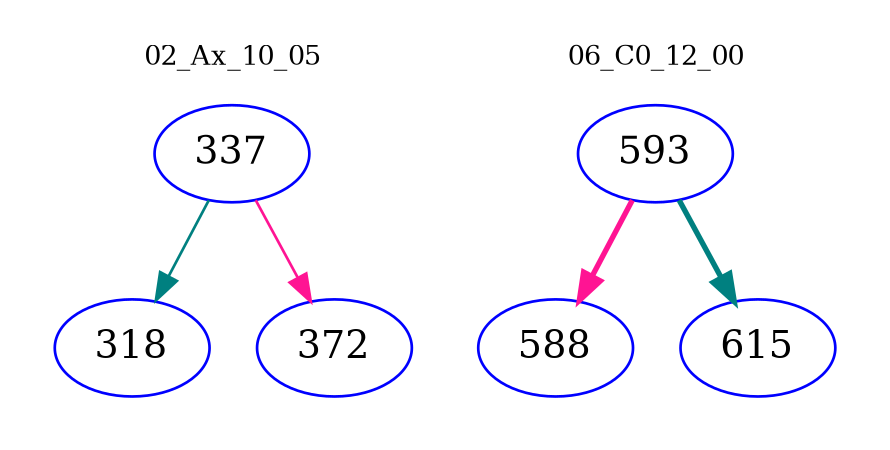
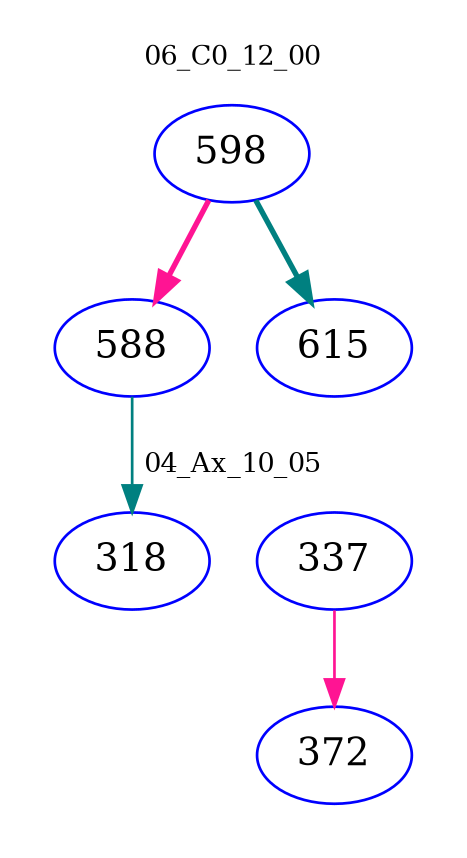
(233, 58) -> (233, 465)
(655, 154) -> (232, 154)
(189, 238) -> (132, 456)
